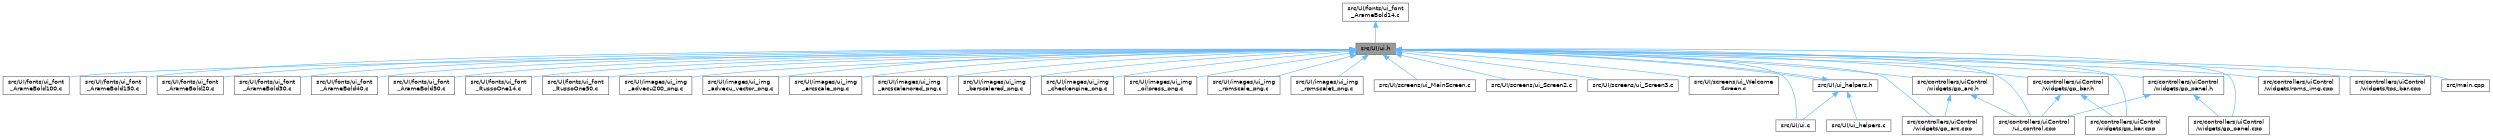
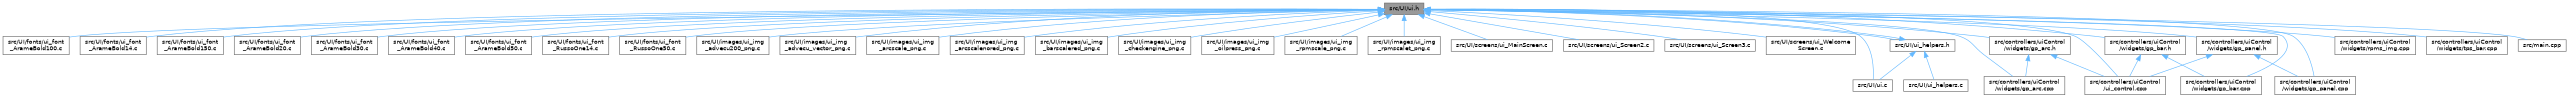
(1376, 35) -> (762, 12)
